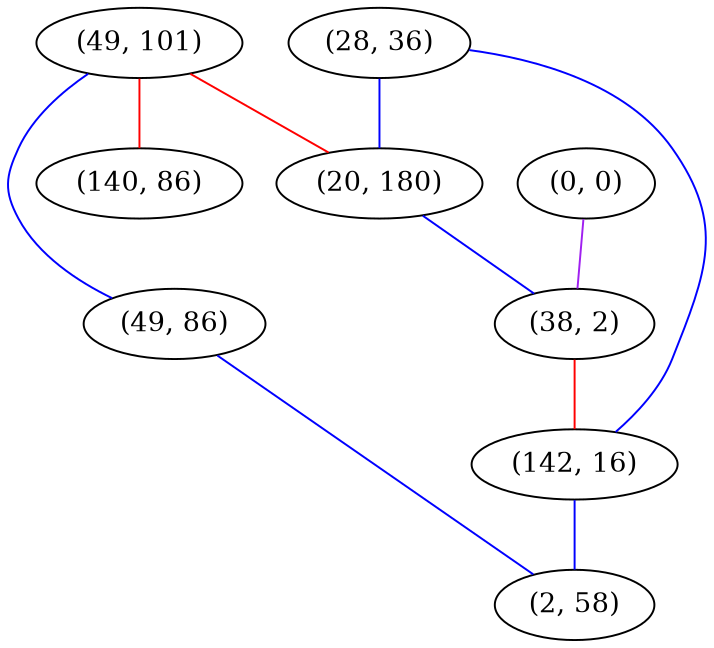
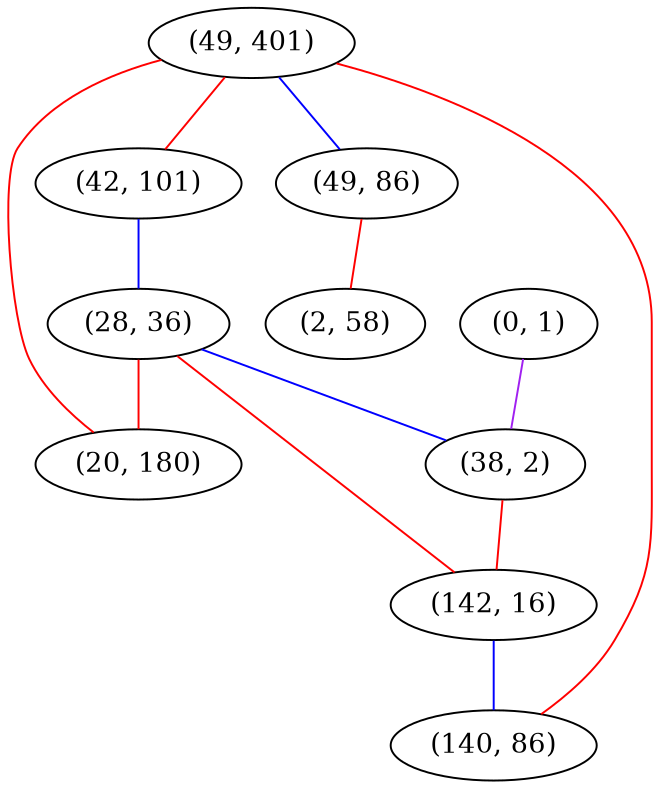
(139, 43) -> (252, 43)
(379, 113) -> (139, 394)
none -> (139, 183)
(586, 183) -> (529, 324)
(693, 185) -> (316, 464)
(478, 255) -> (324, 395)
(375, 465) -> (356, 254)
(575, 535) -> (494, 675)
